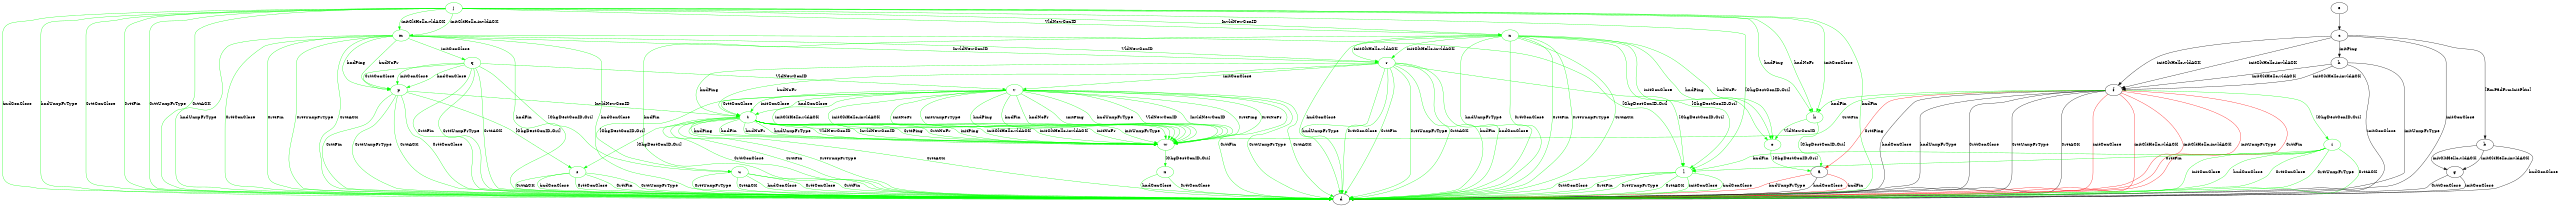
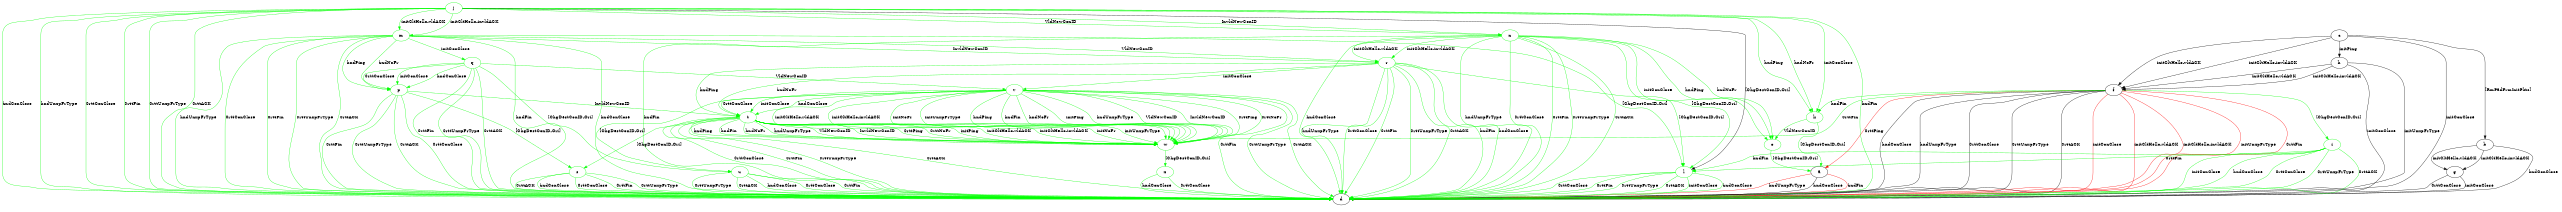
(2339, 8) -> none
(1181, 16) -> (1181, 16)
